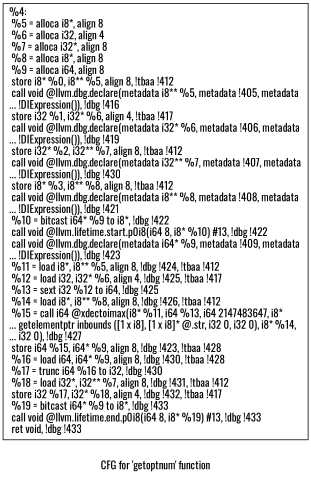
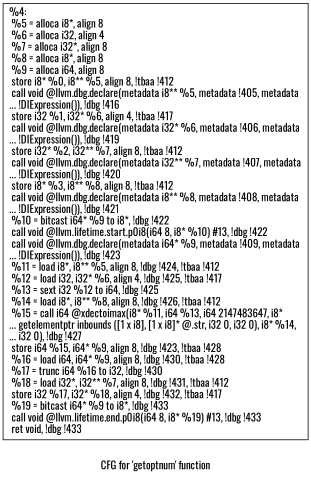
(65, 175) -> (65, 175)
